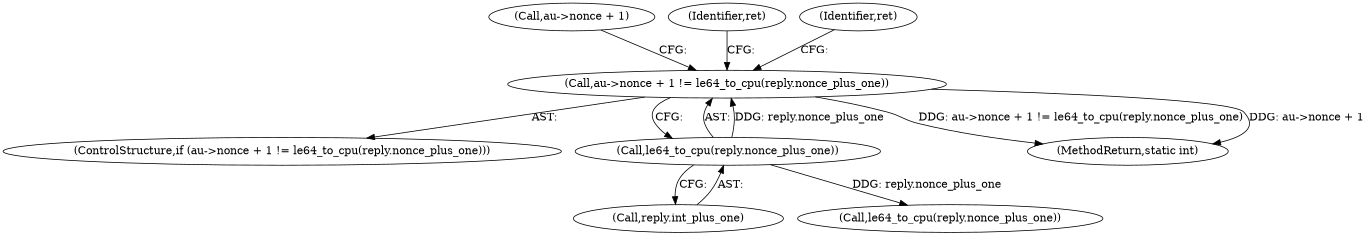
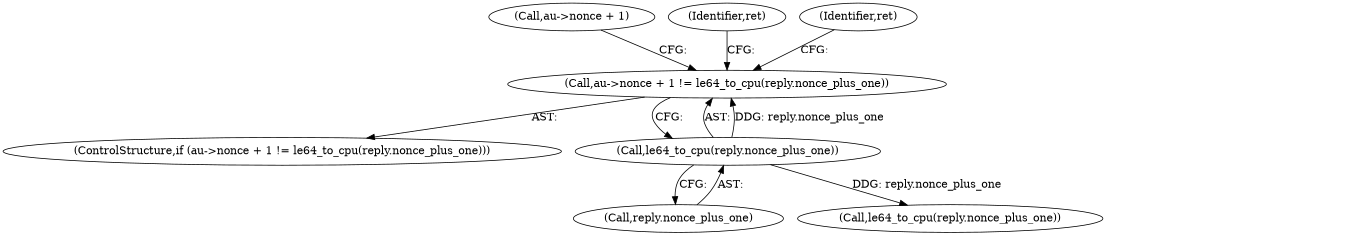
(1128, 151) -> none
(678, 219) -> (678, 219)
